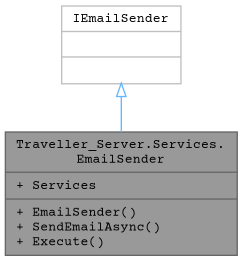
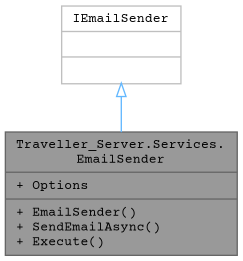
(57, 185) -> (53, 185)
